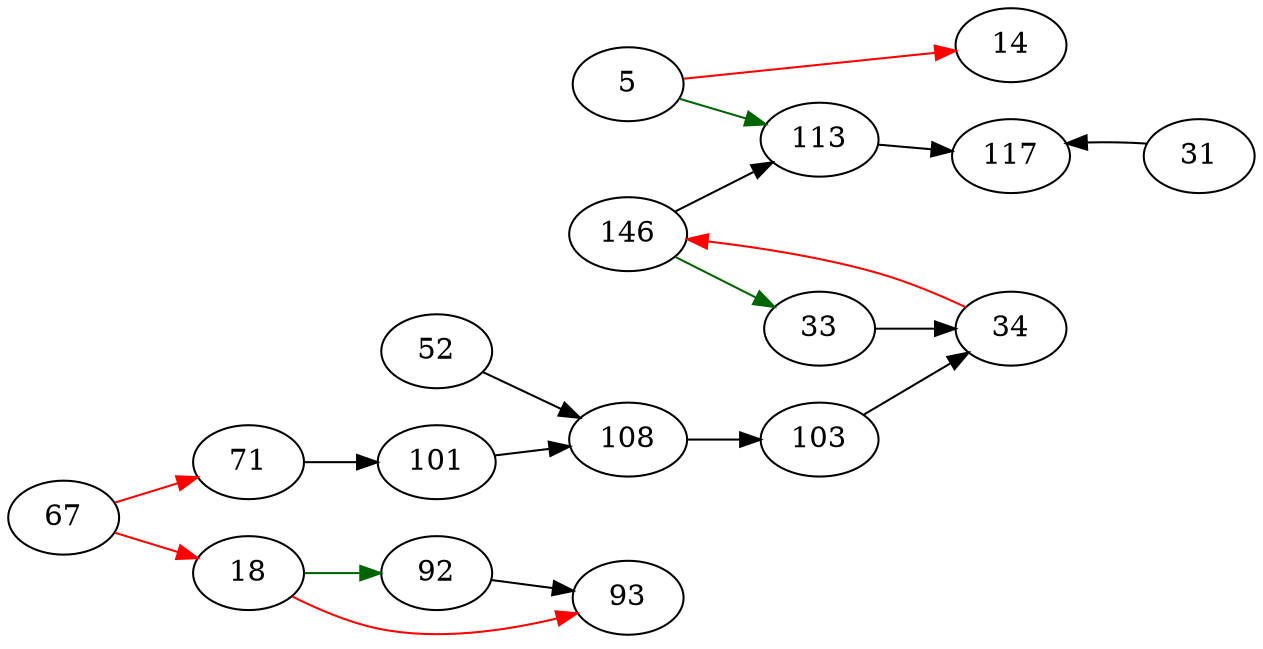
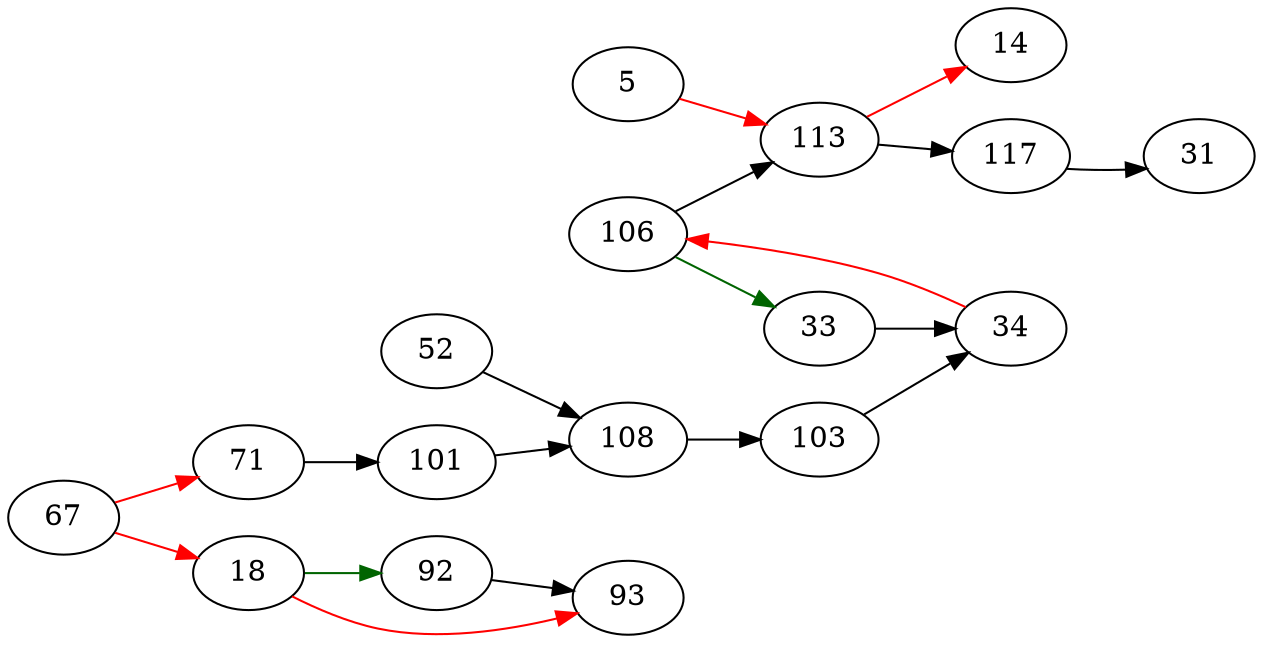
(809, 66) -> (907, 97)
(713, 109) -> (713, 109)
(1117, 142) -> (1096, 170)
(628, 234) -> (628, 234)
